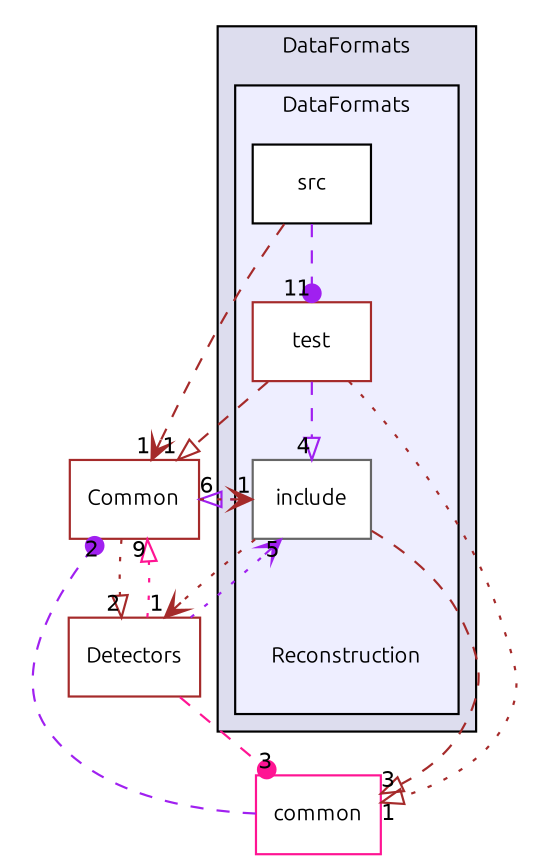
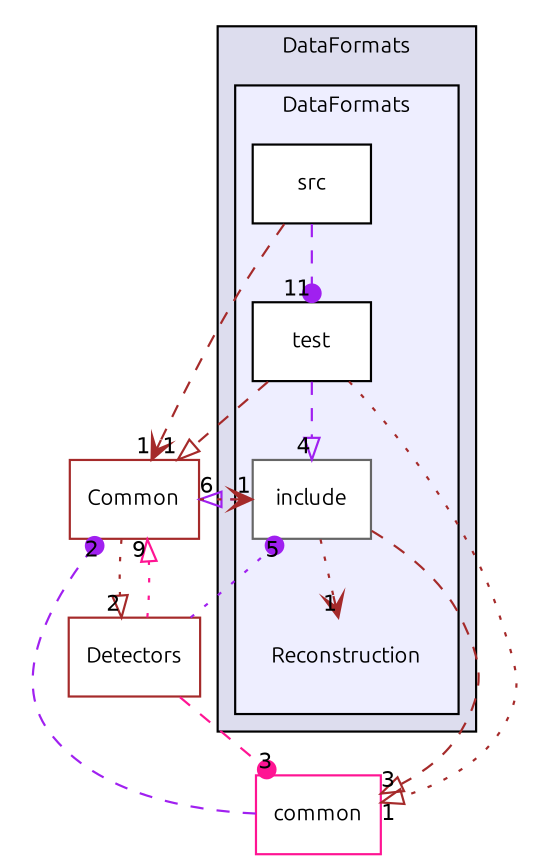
(312, 342) -> (312, 342)
(249, 569) -> (249, 569)
(203, 583) -> (327, 567)
